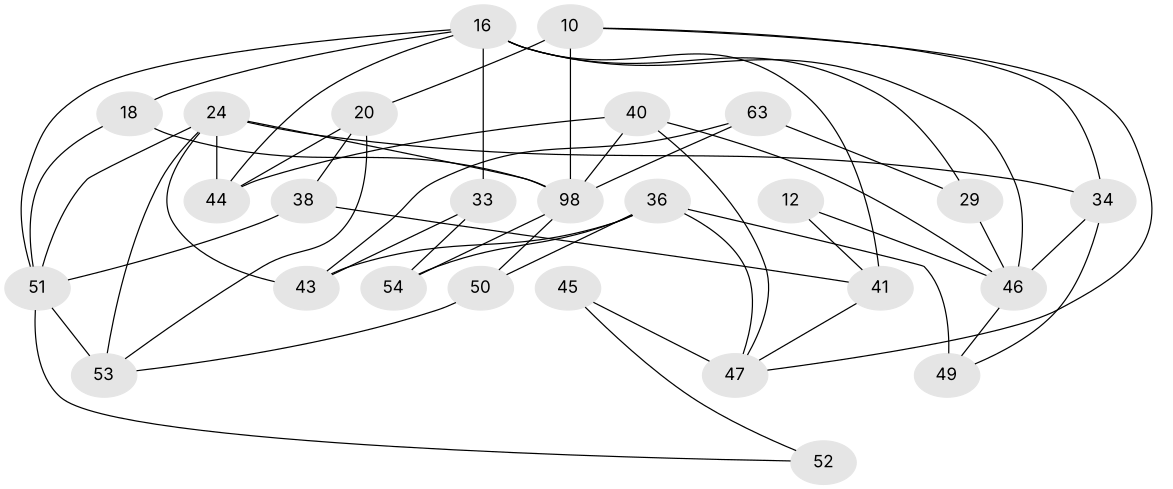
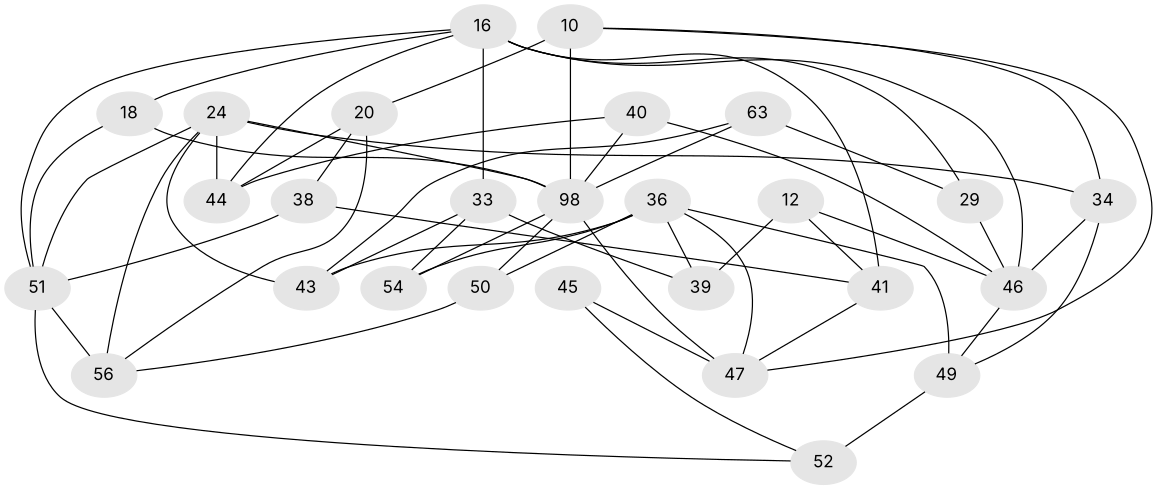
(751, 235) -> (644, 295)
none -> (701, 288)
(104, 375) -> (104, 375)
none -> (885, 419)
